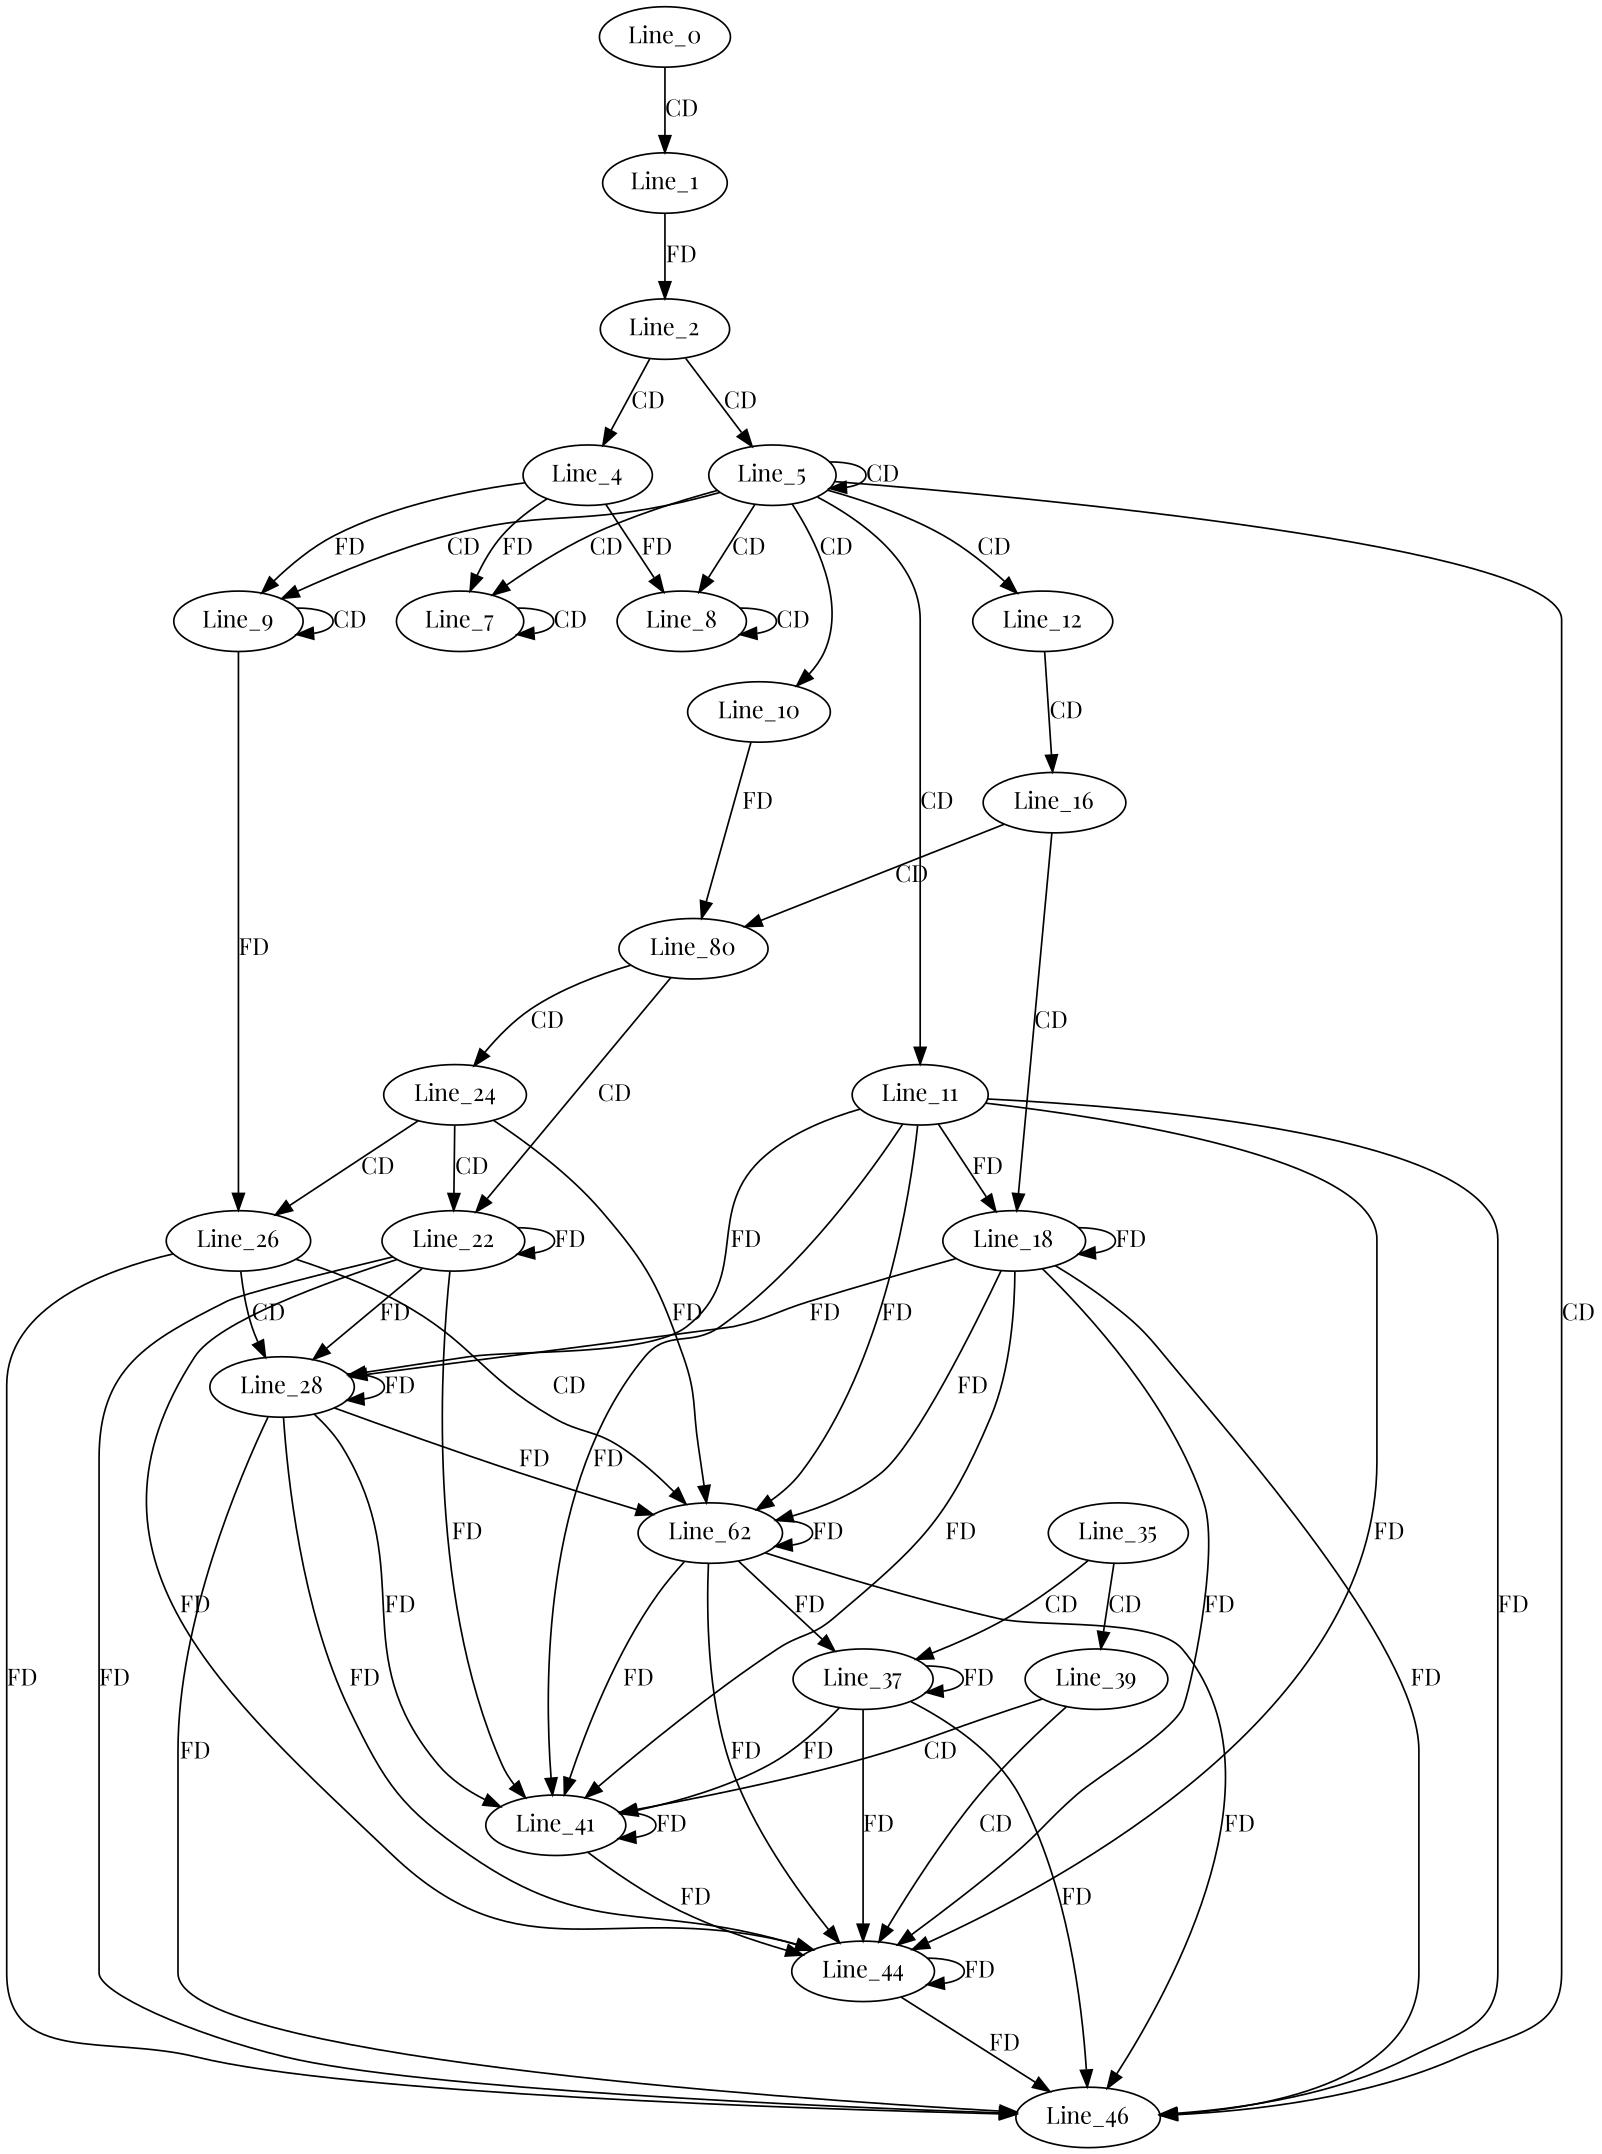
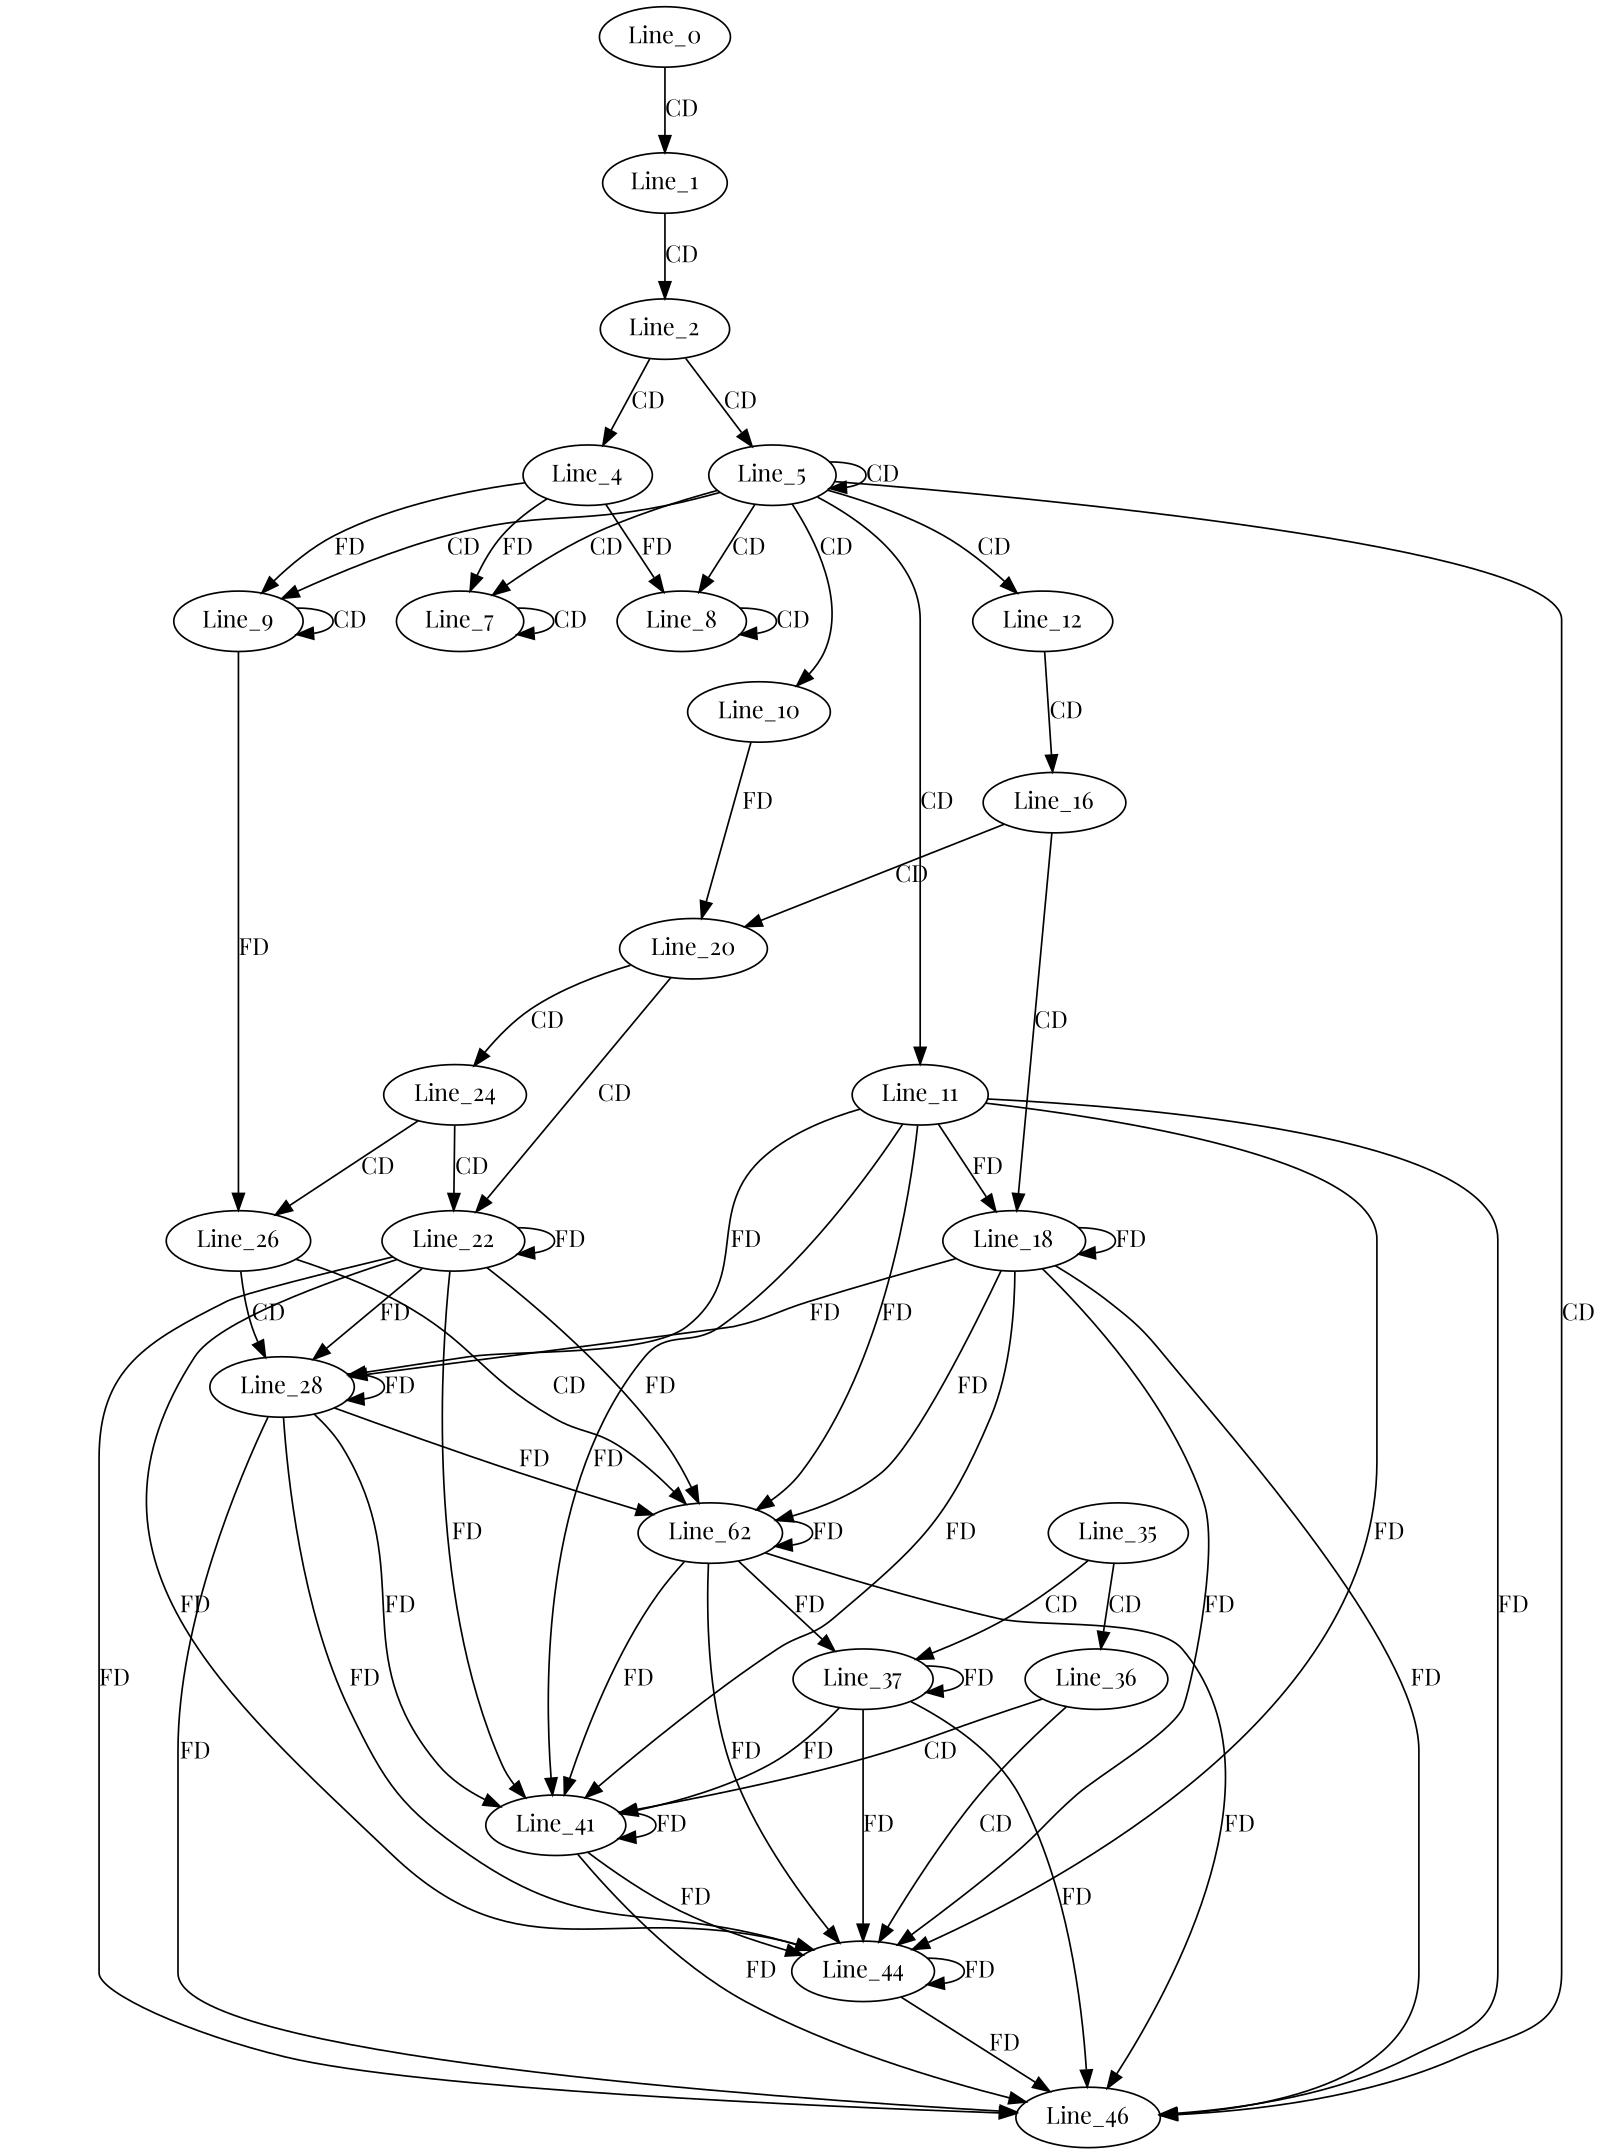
(682, 256) -> (682, 256)
(693, 949) -> (693, 949)
(649, 1275) -> (600, 1368)
(1096, 1679) -> (1096, 1679)
(77, 2042) -> (771, 2015)
